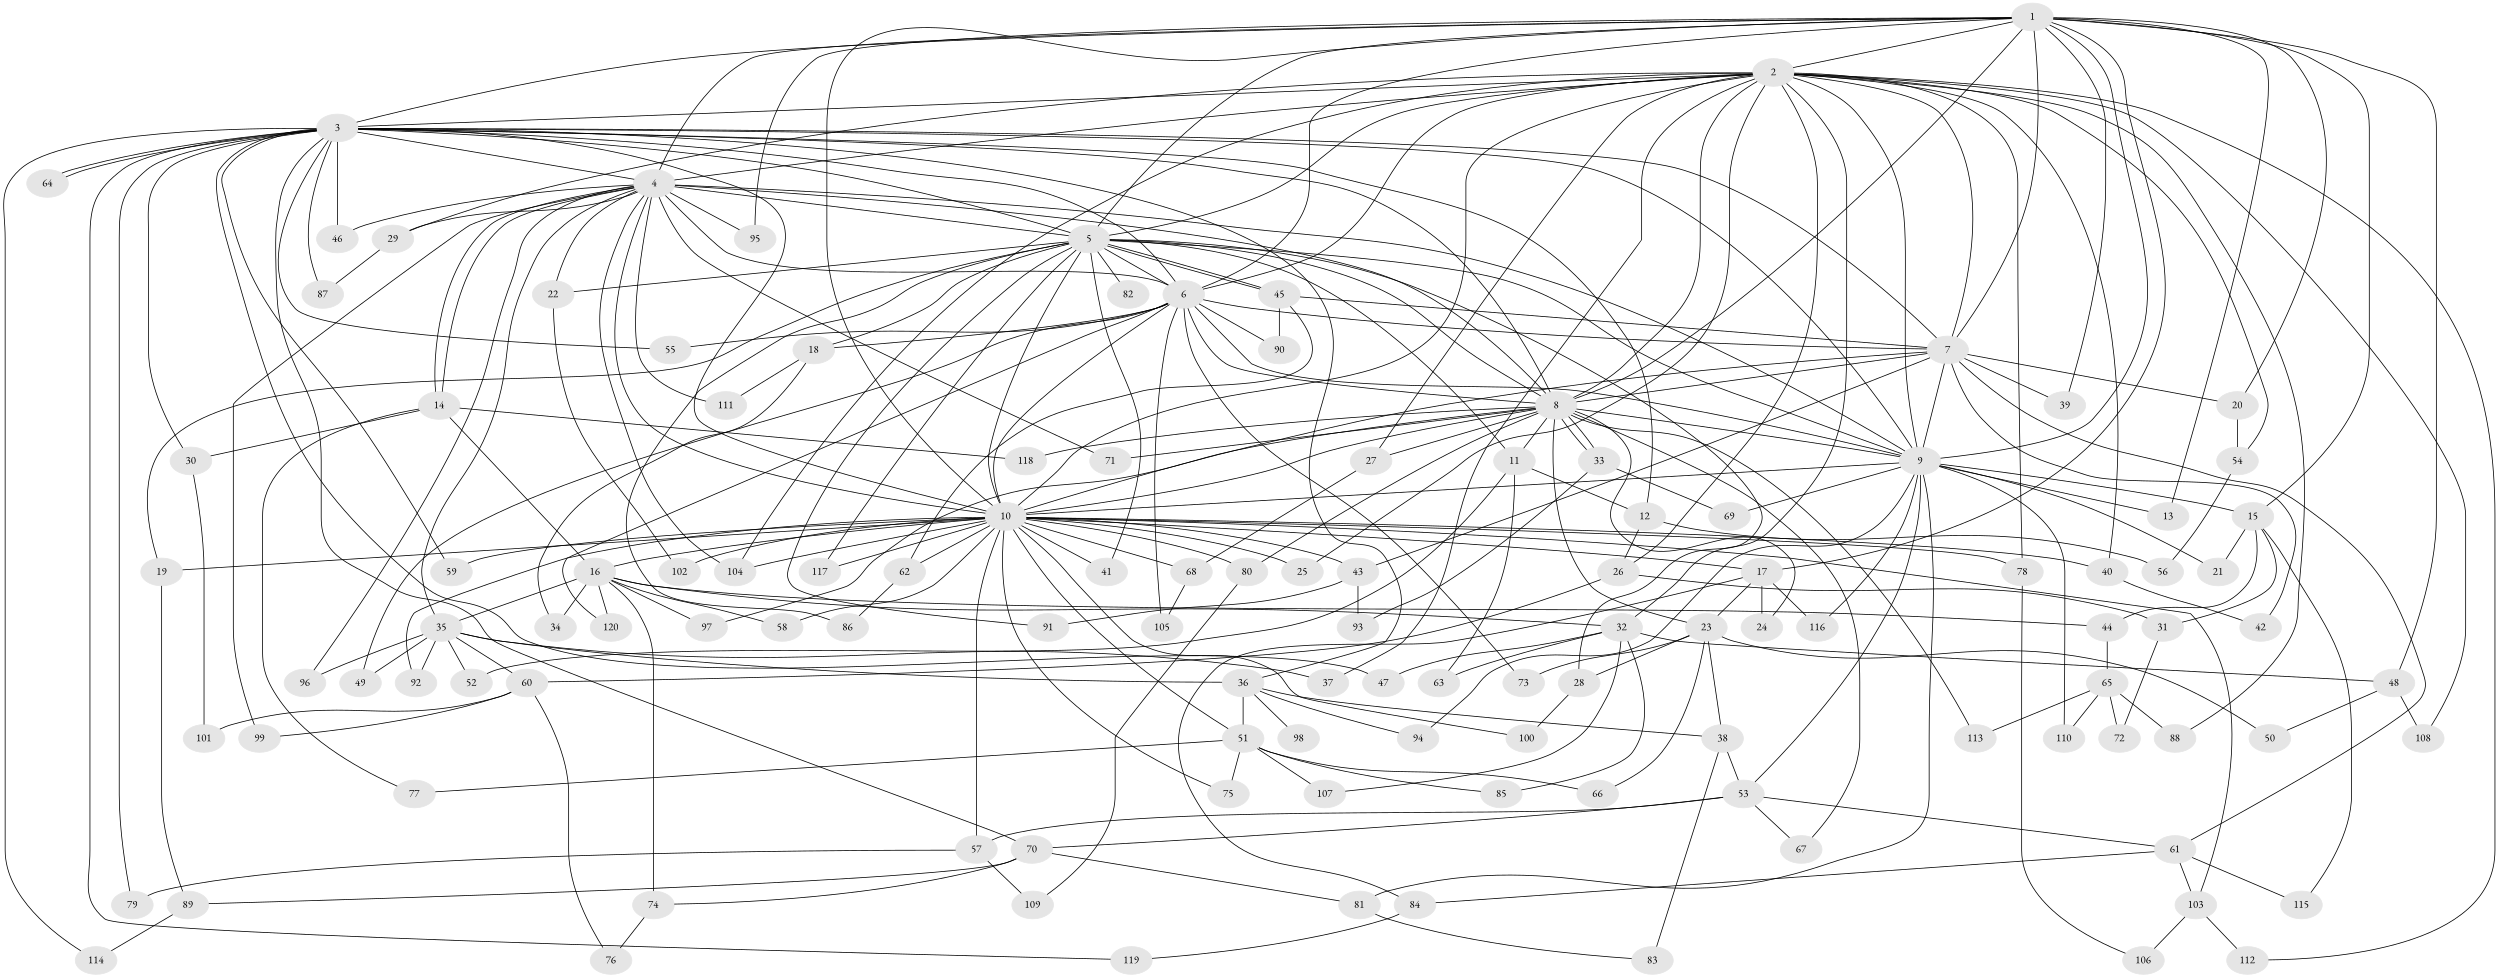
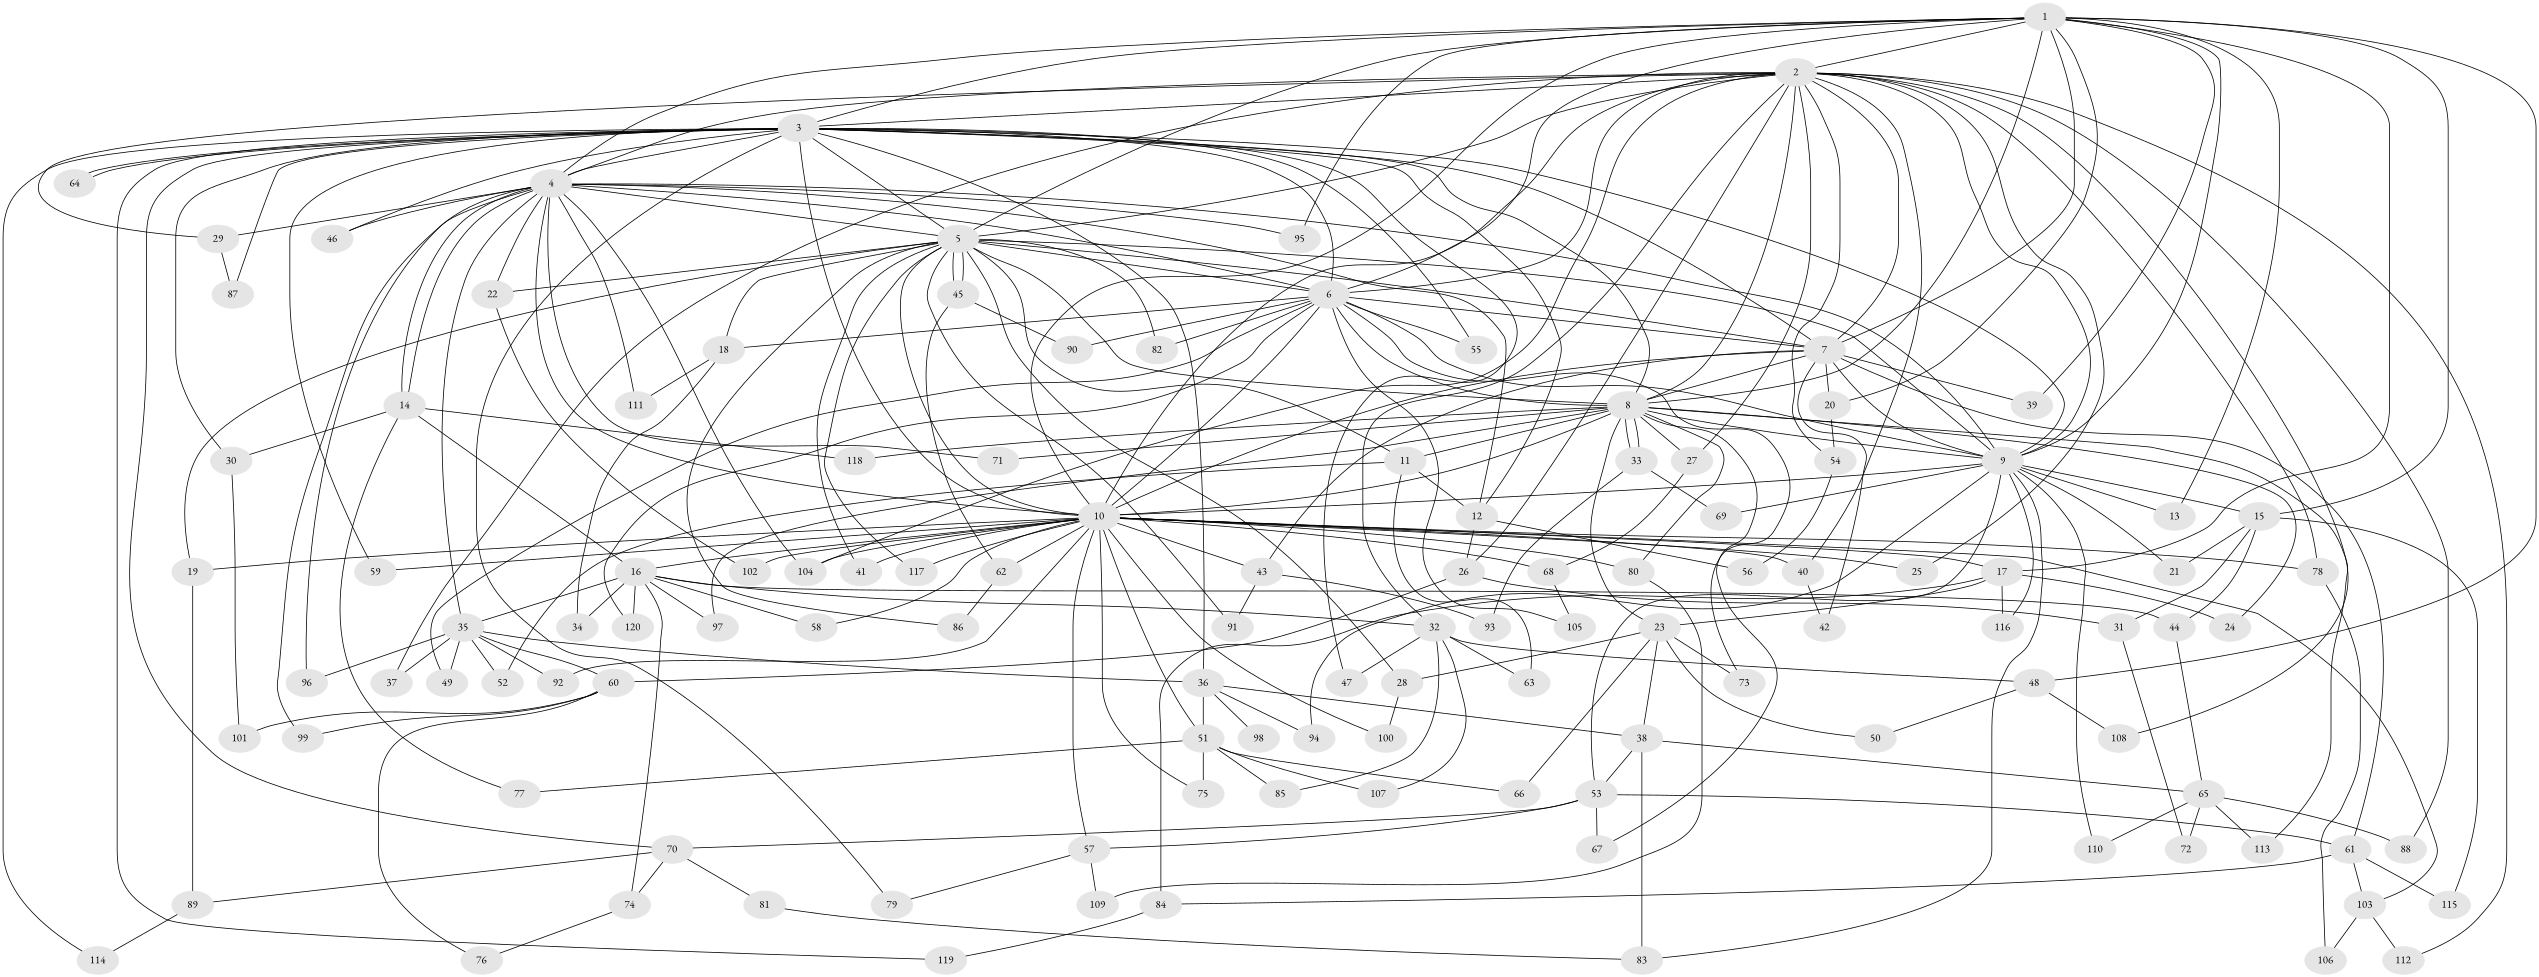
(1132, 227) -> (1132, 232)
(1598, 321) -> (1475, 296)
none -> (1233, 325)
none -> (1923, 766)
(1826, 864) -> (1992, 831)
